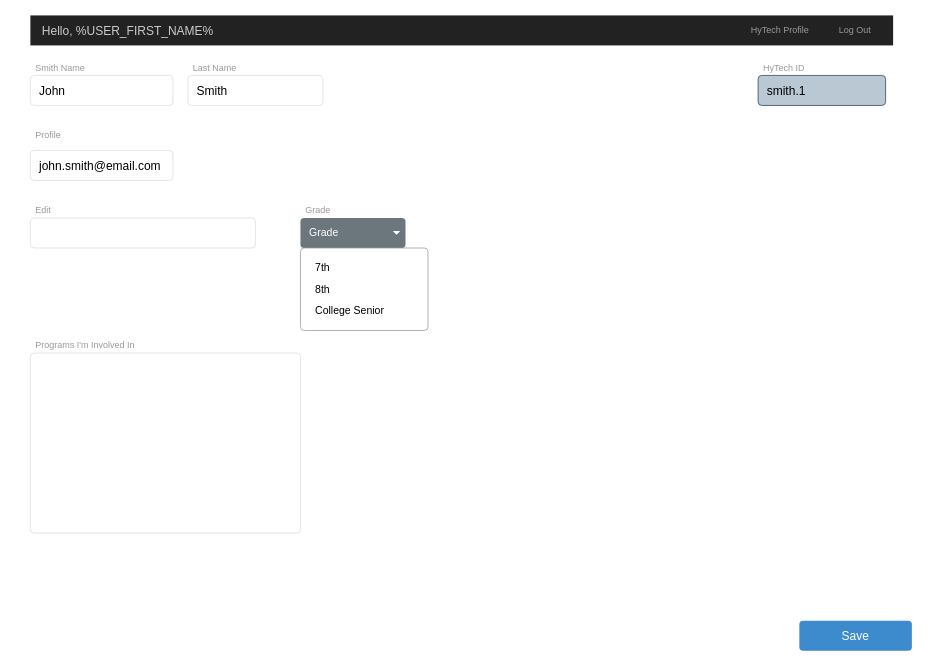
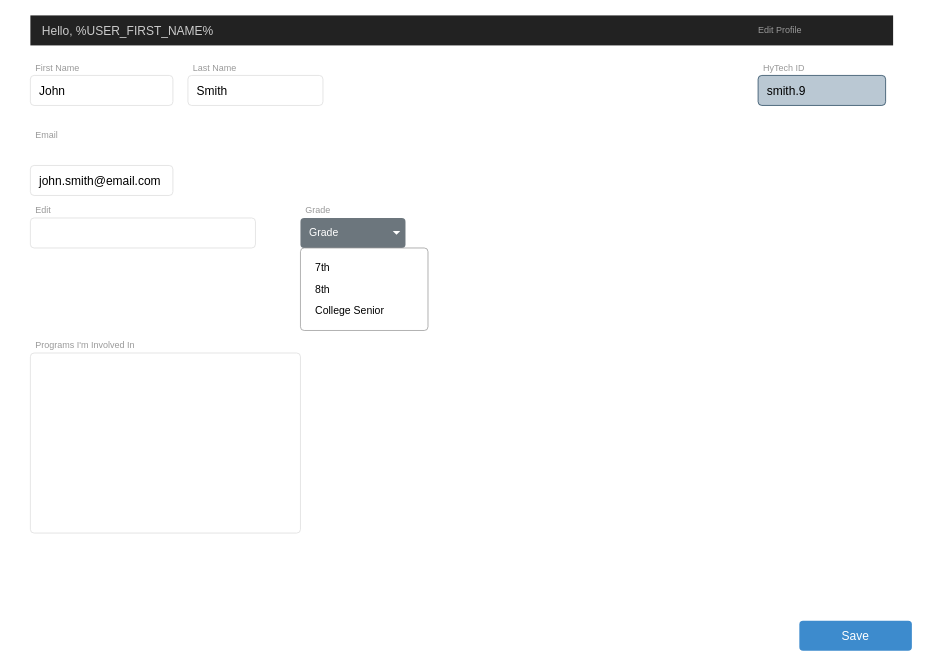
(780, 30) -> (780, 30)
(855, 30) -> none
(58, 68) -> (58, 68)
(787, 90) -> (787, 90)
(51, 135) -> (46, 135)
(102, 165) -> (102, 180)
